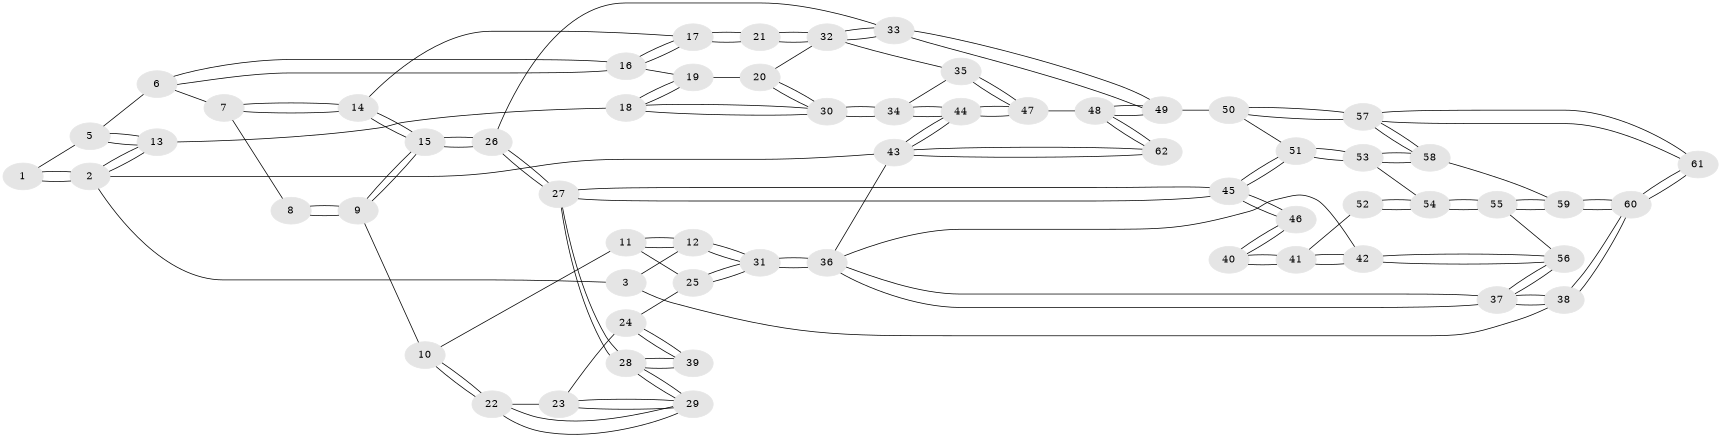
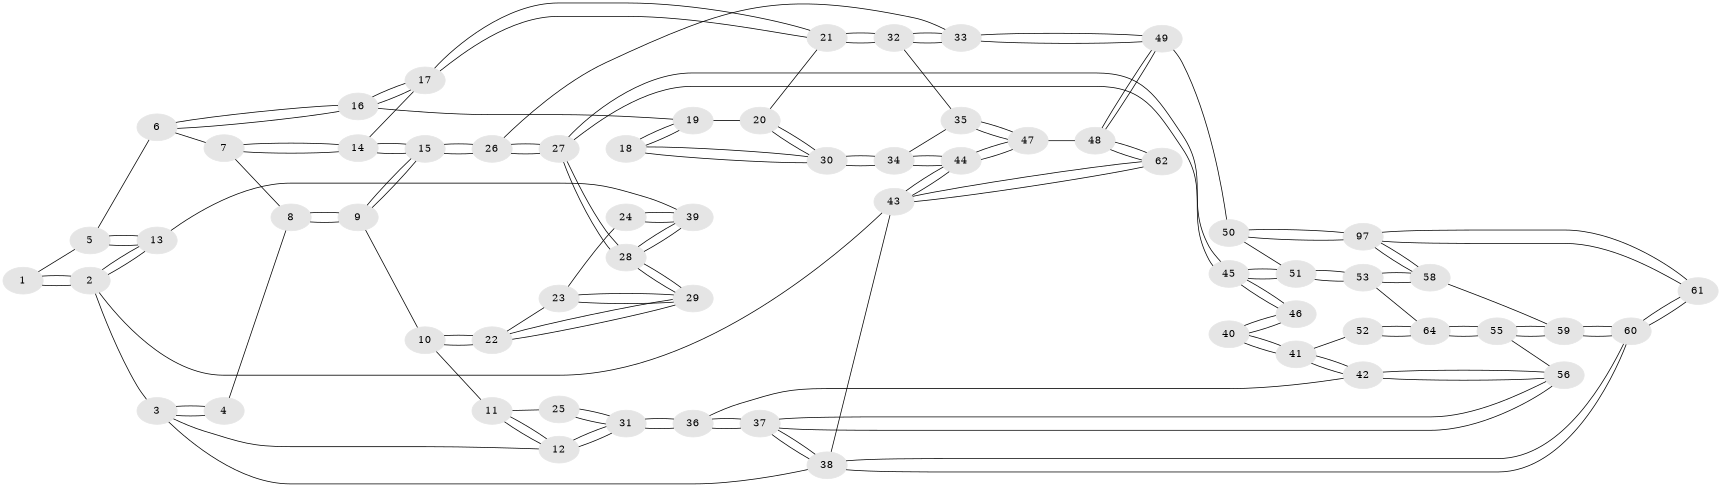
(794, 57) -> (794, 79)
(1363, 117) -> (1363, 237)
(370, 129) -> (420, 183)
(1430, 205) -> (1430, 331)
(861, 208) -> (861, 333)
(659, 304) -> none
none -> (224, 411)
